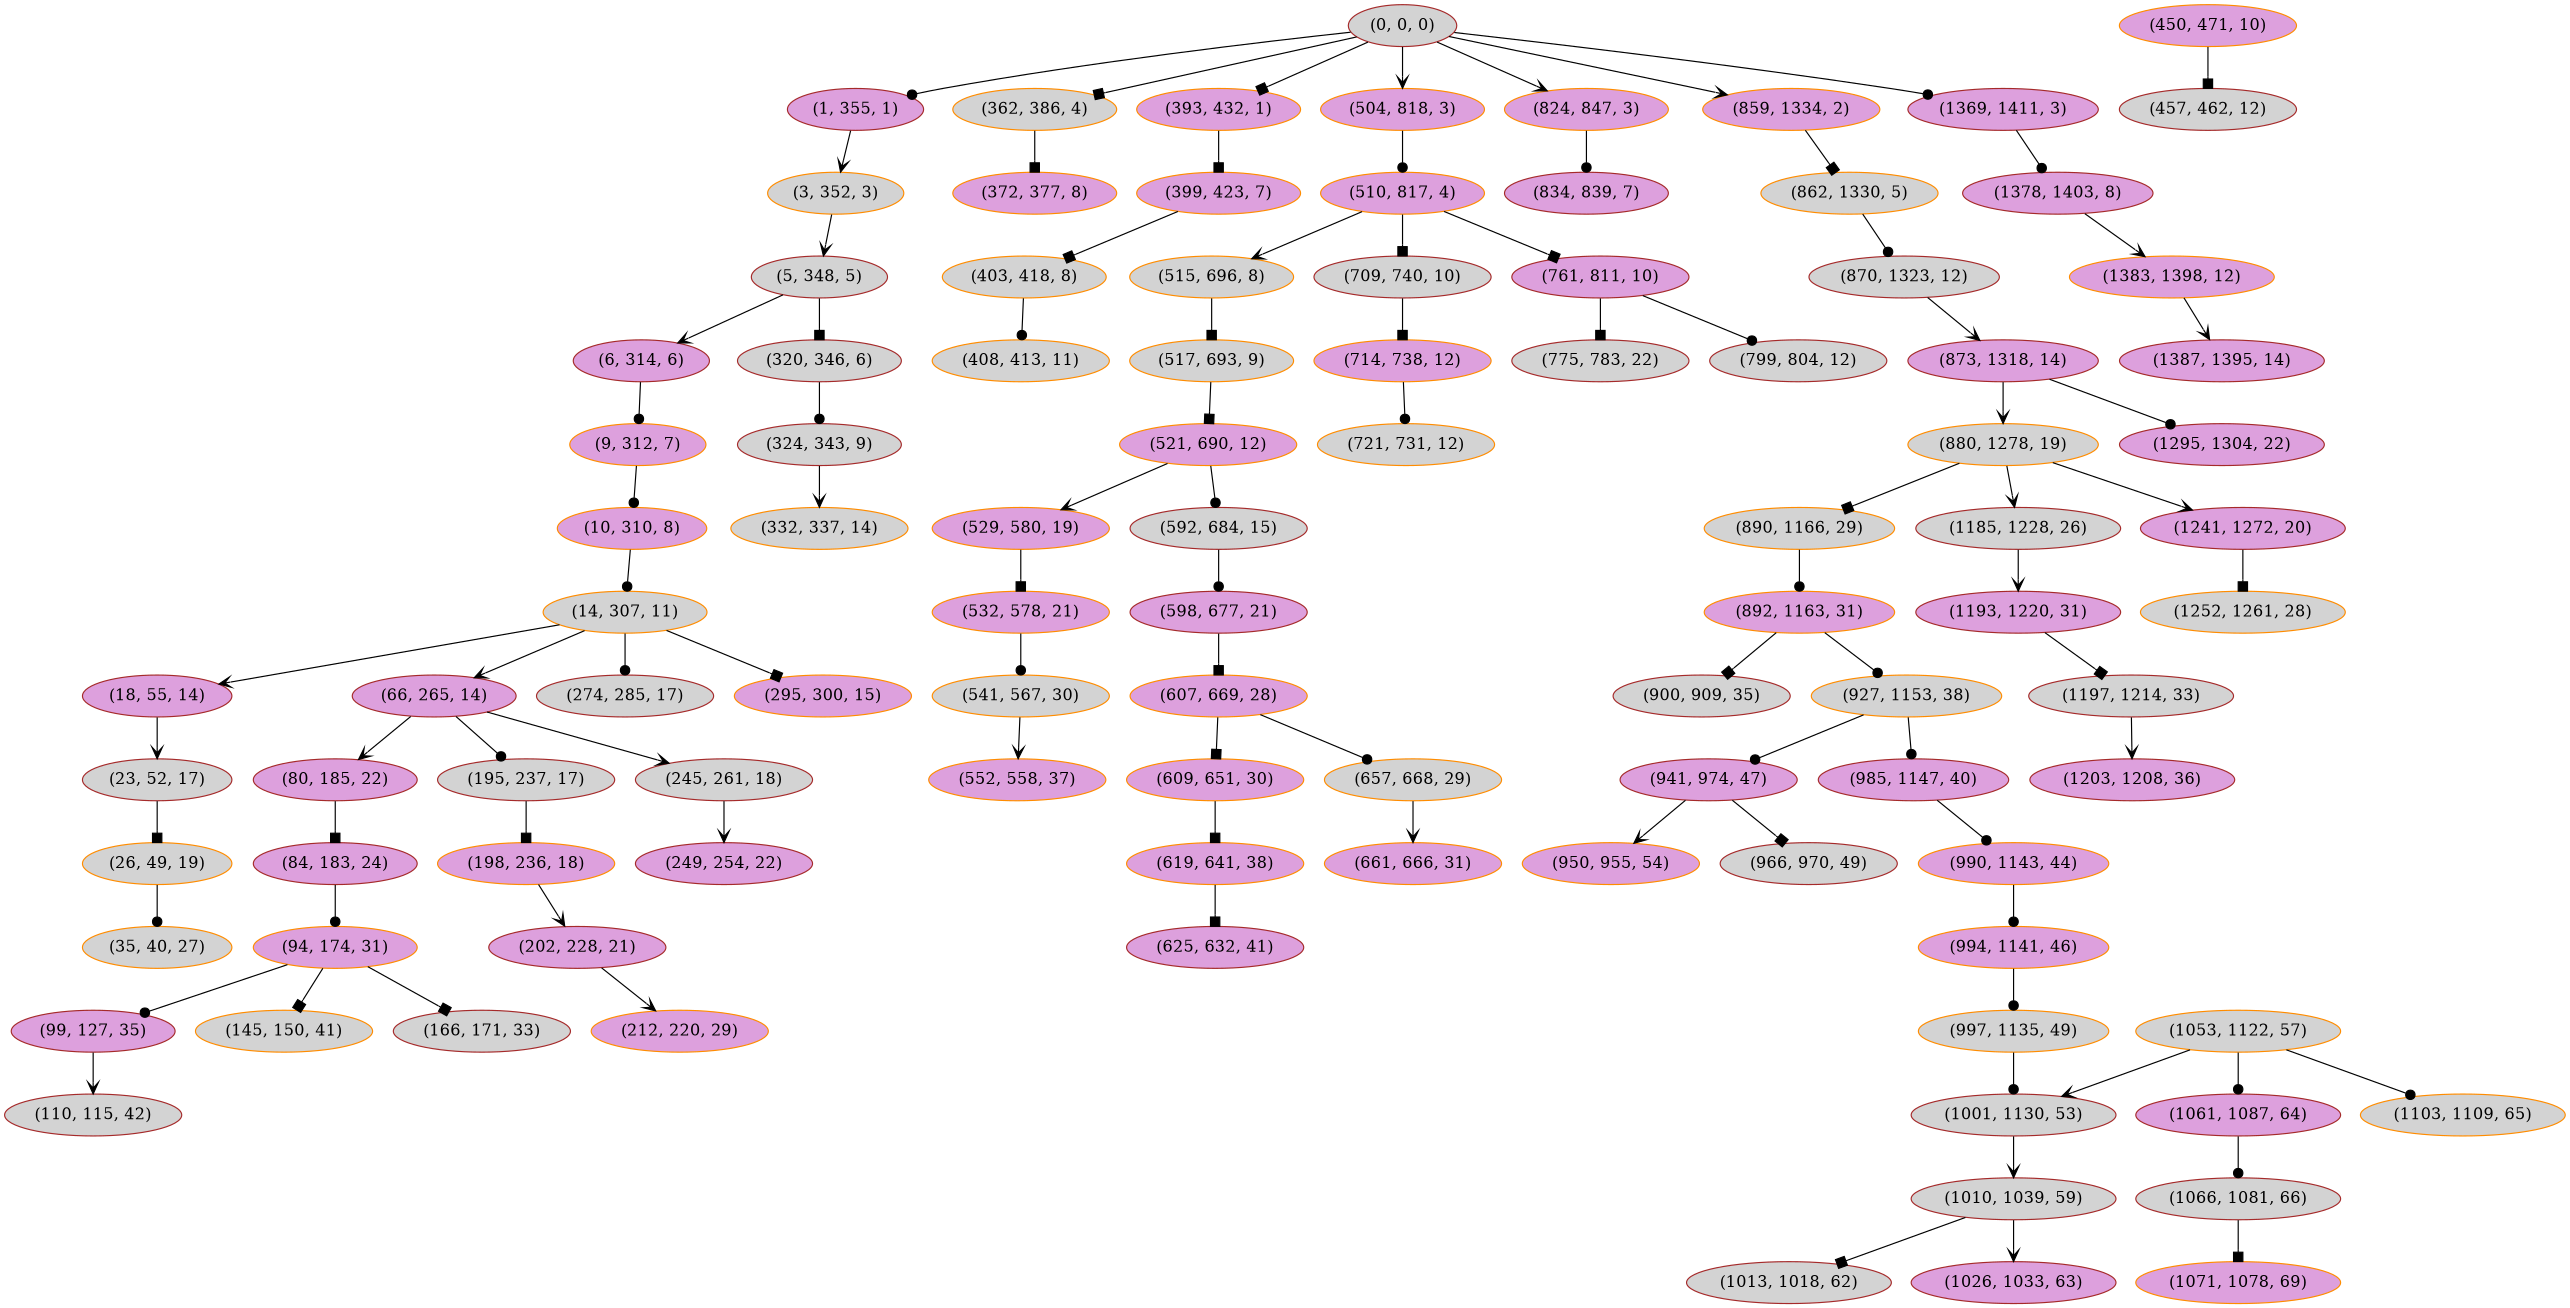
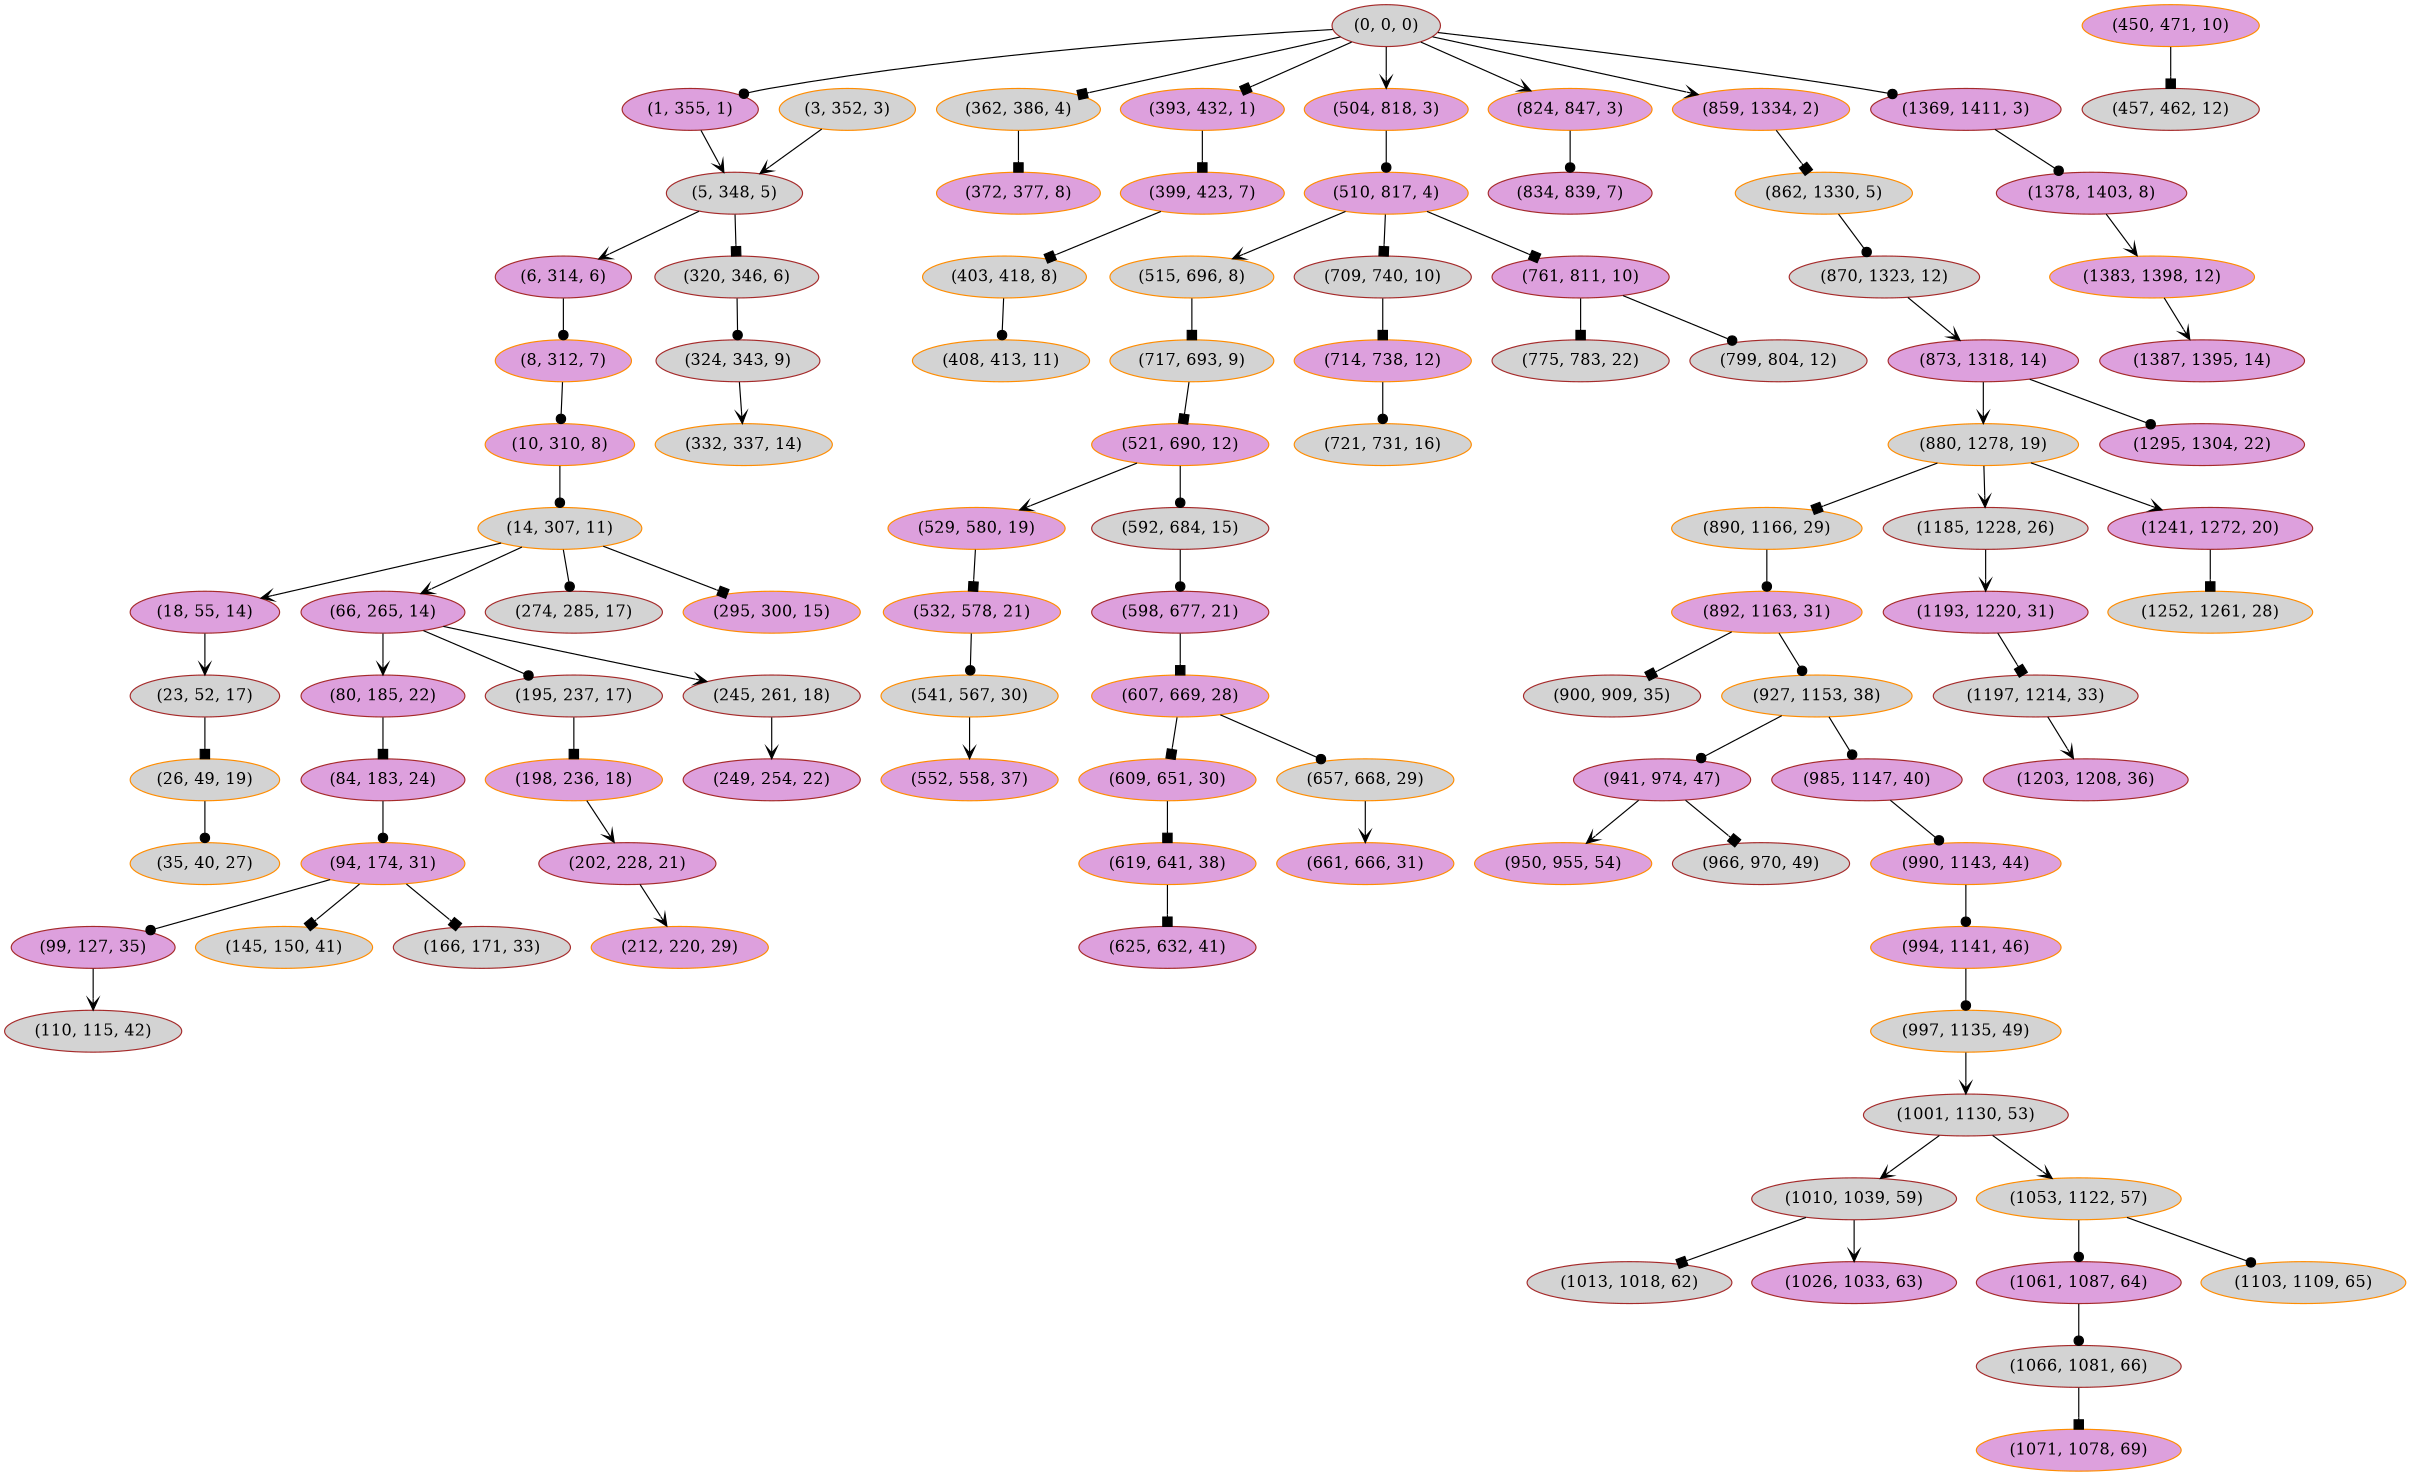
(847, 146) -> (710, 146)
(1212, 361) -> (1192, 361)
(638, 445) -> (563, 361)
(1406, 445) -> (1383, 445)
(2014, 1069) -> (1966, 1067)
(2131, 1071) -> (2018, 1153)
